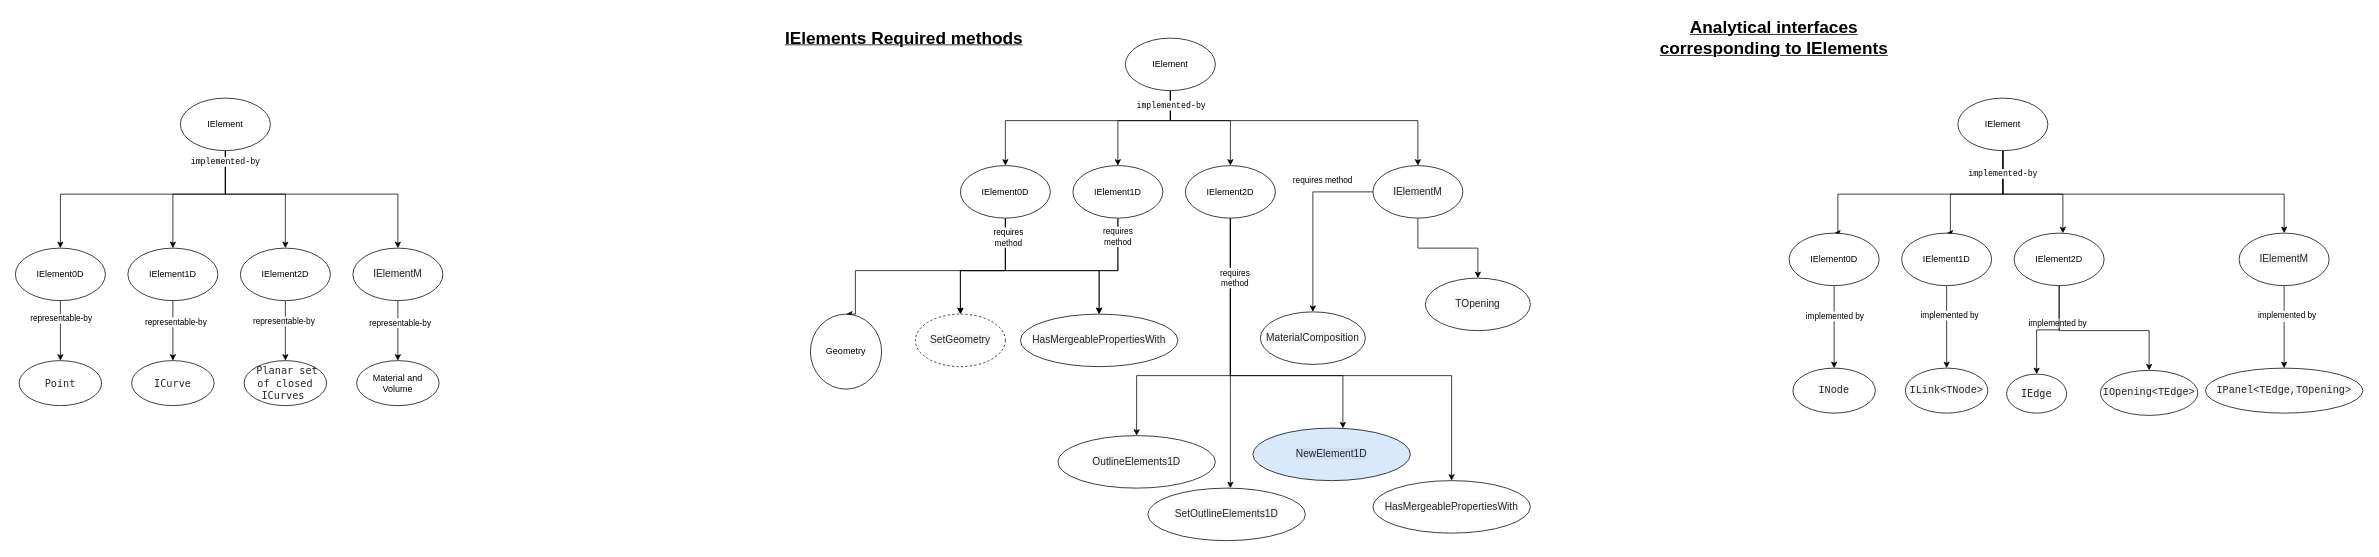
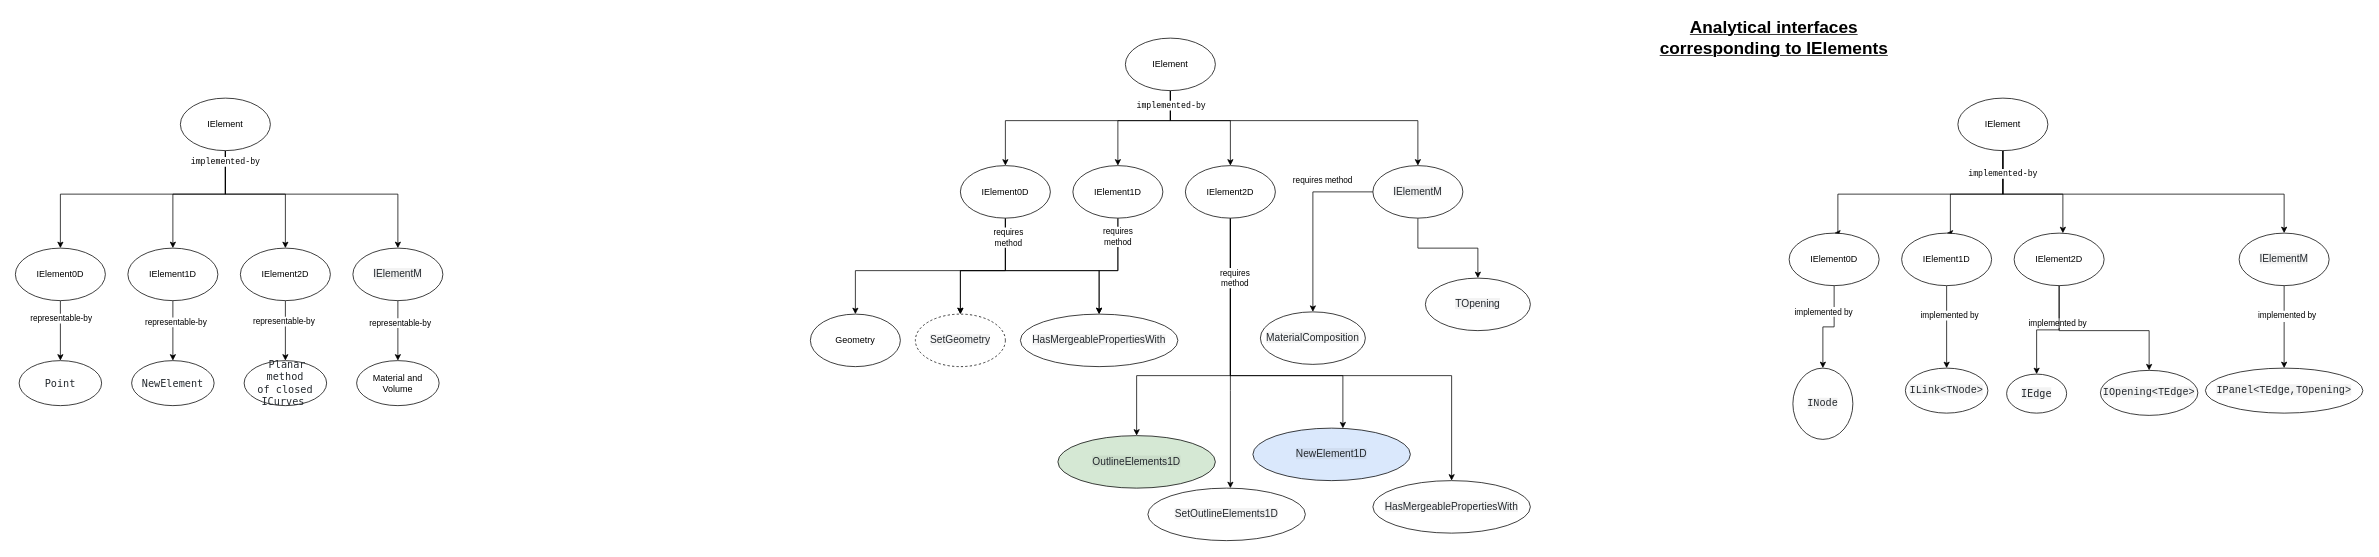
(904, 38) -> none
(846, 351) -> (855, 340)
(173, 383) -> (173, 383)
(285, 383) -> (285, 383)
(1834, 390) -> (1823, 404)
(1137, 462) -> (1137, 462)
